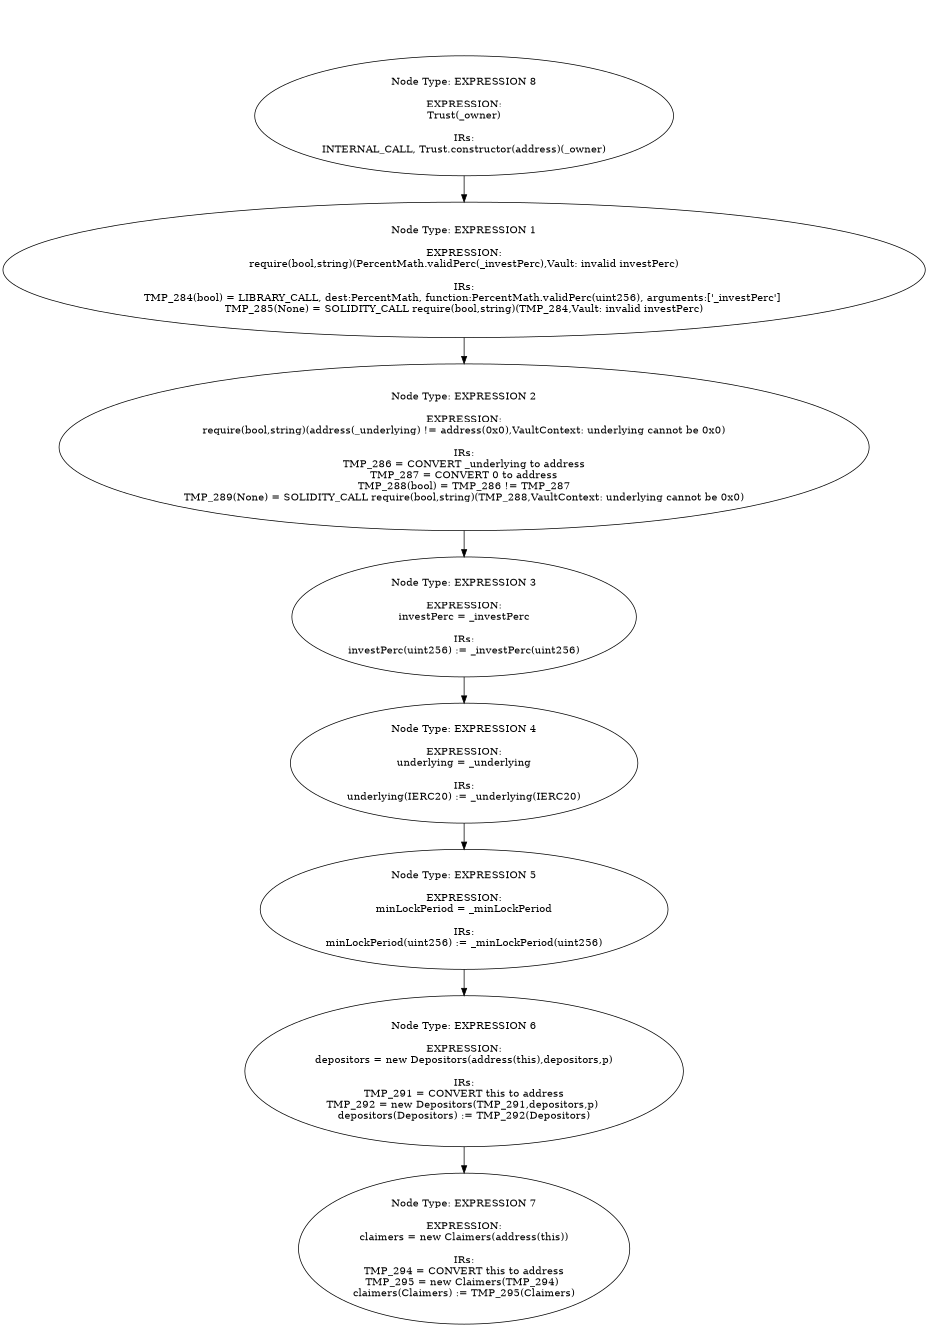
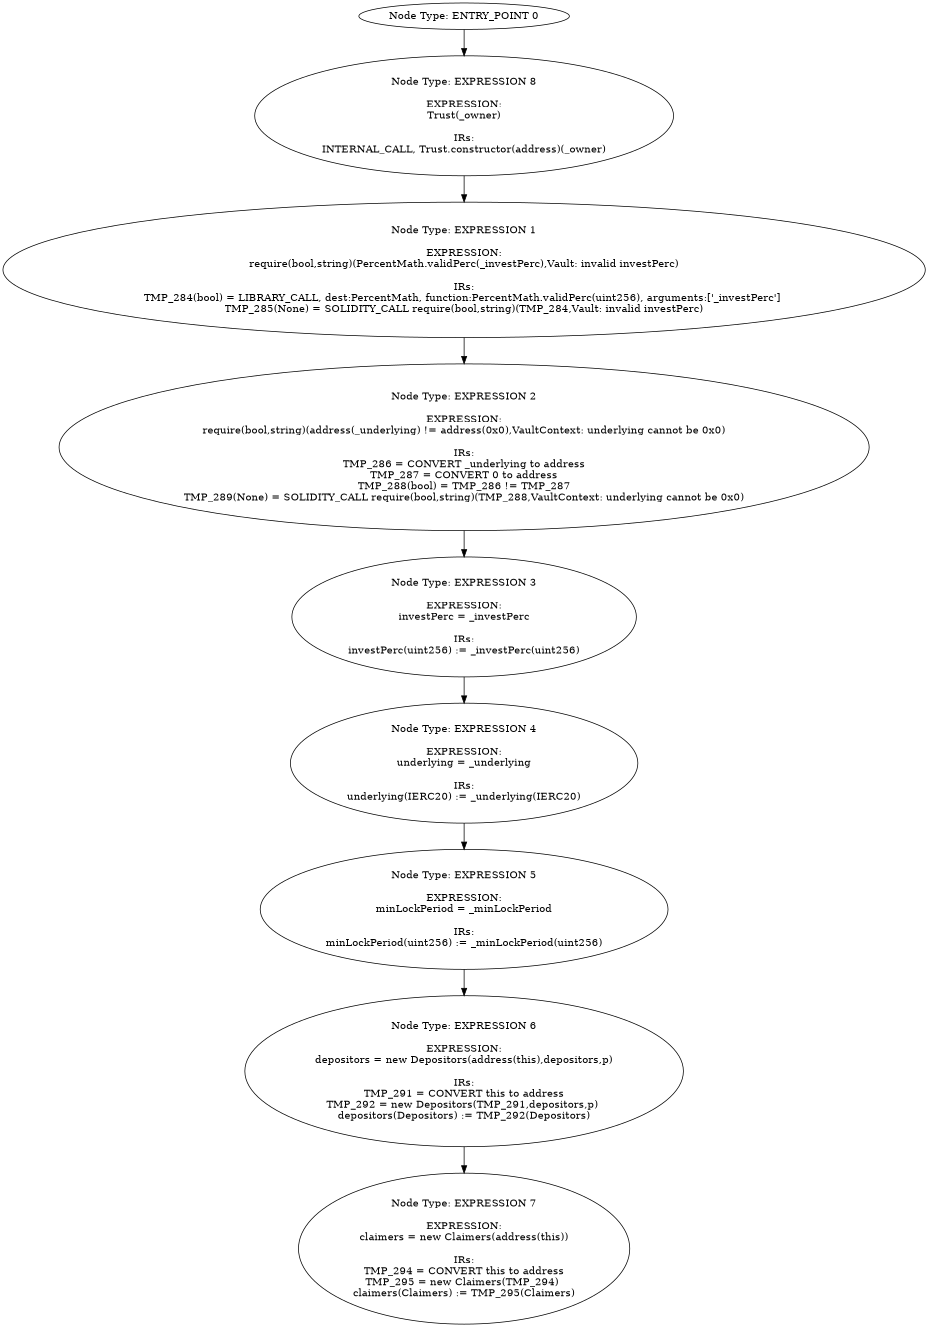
none -> (464, 16)
